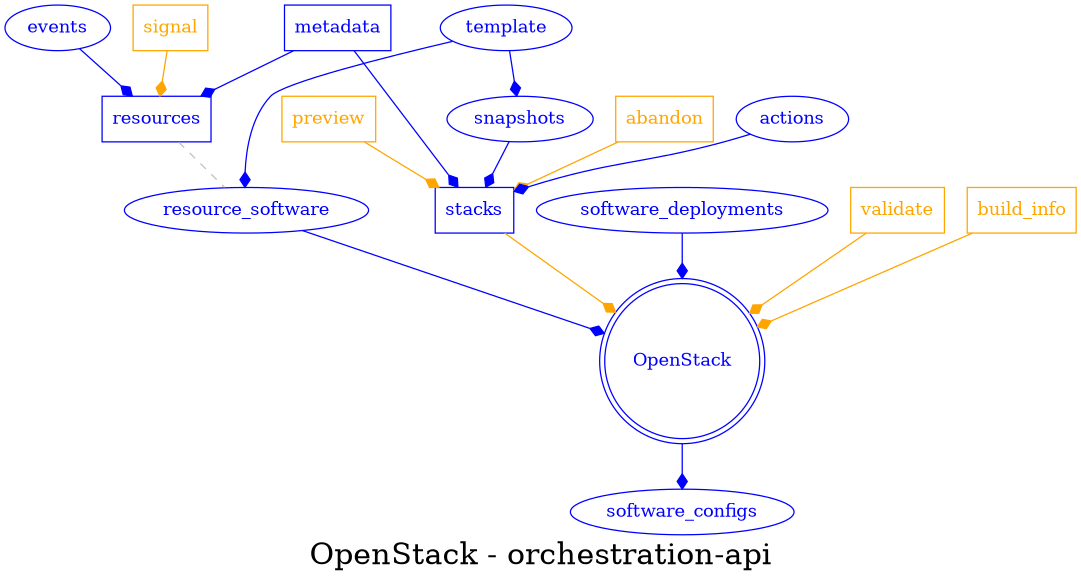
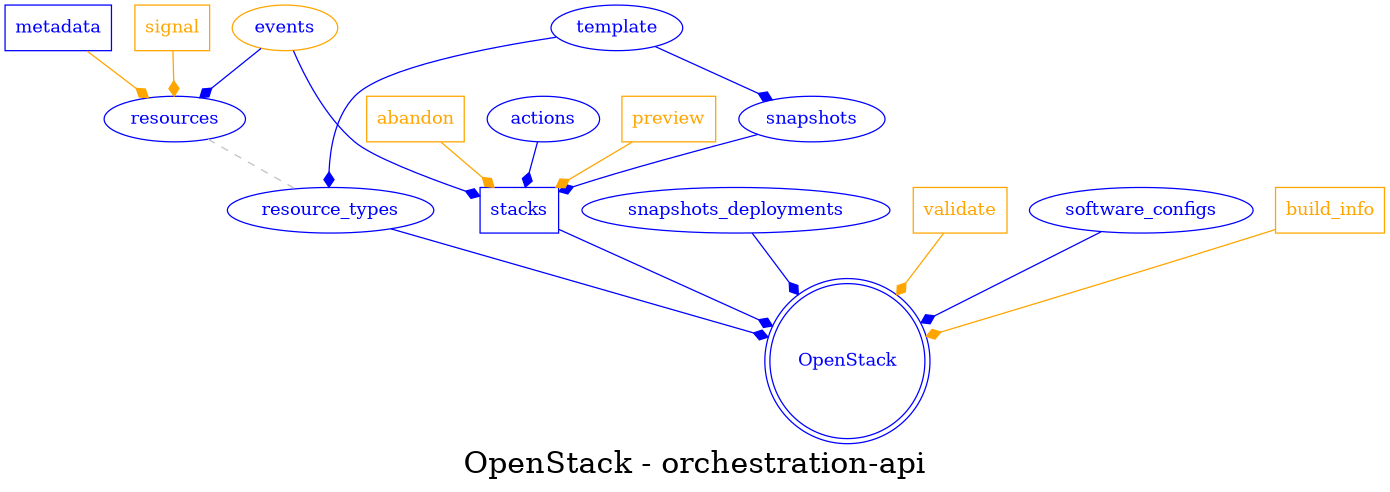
(58, 28) -> (285, 28)
(254, 70) -> (112, 70)
(401, 113) -> (359, 145)
(157, 119) -> (175, 119)
(246, 210) -> (331, 210)
(682, 210) -> (736, 210)
(554, 268) -> (659, 275)
(682, 459) -> (1018, 274)
